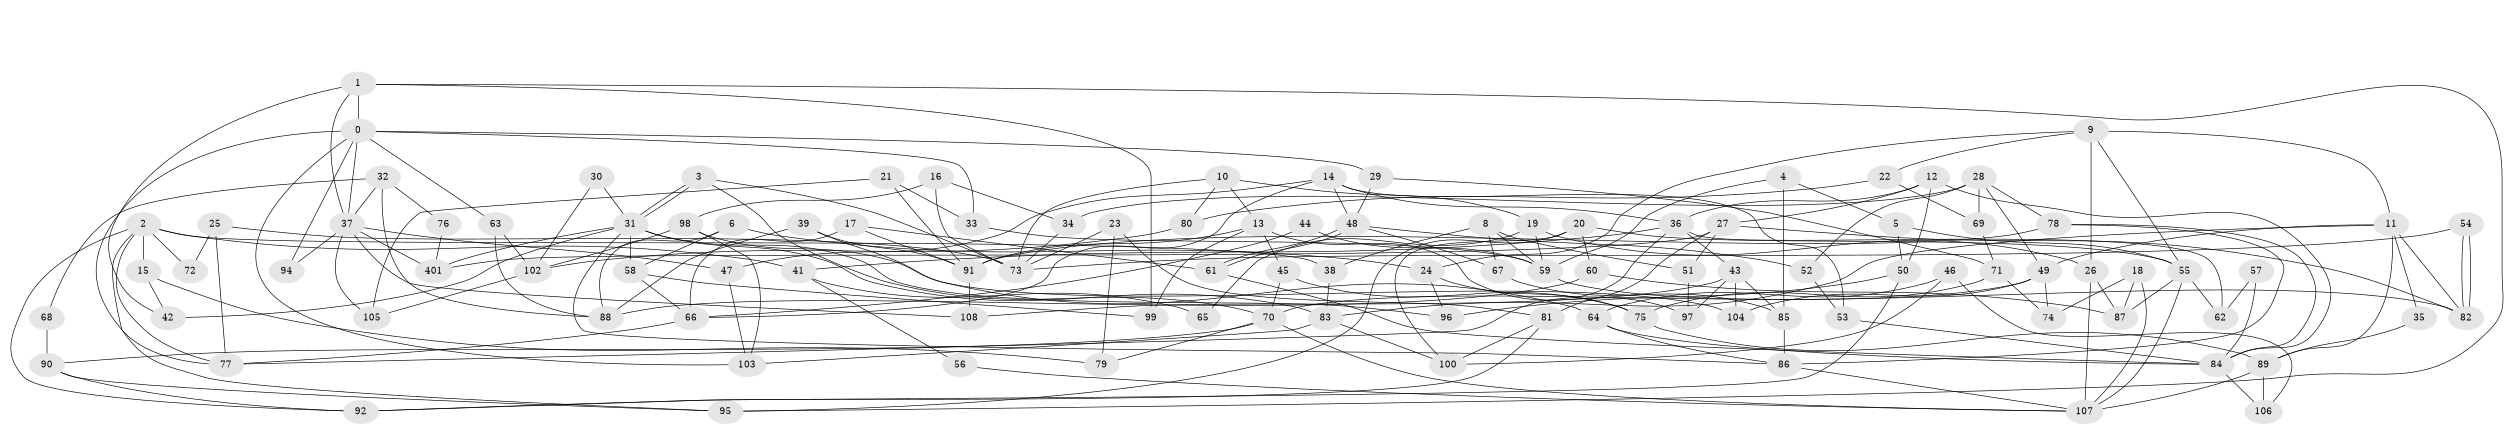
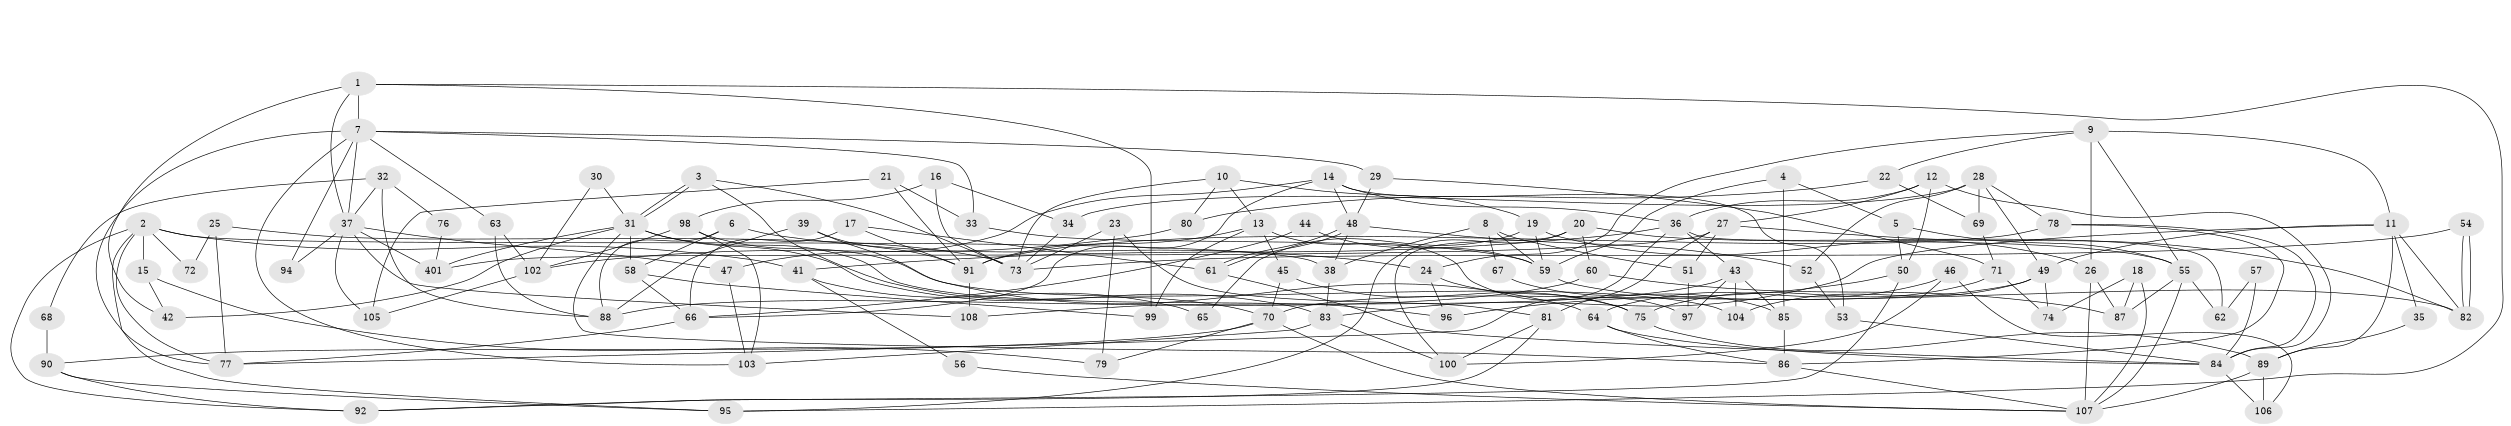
(358, 131) -> (358, 131)
(1427, 245) -> (1341, 248)
